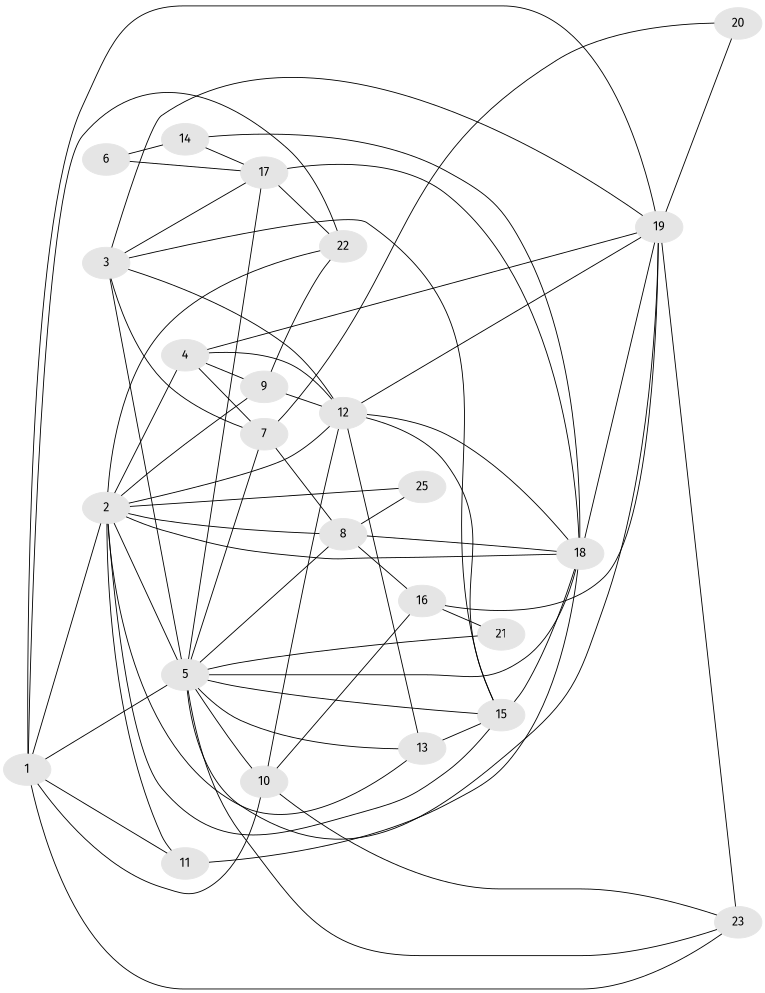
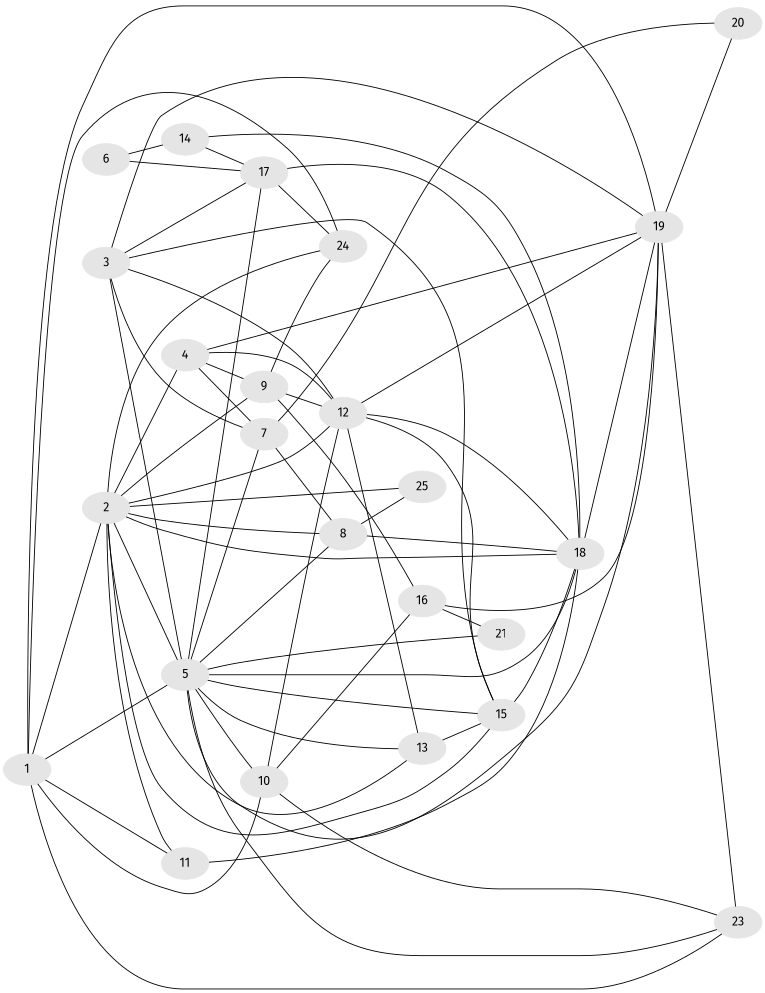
(343, 246) -> (343, 246)
(386, 571) -> (348, 484)
